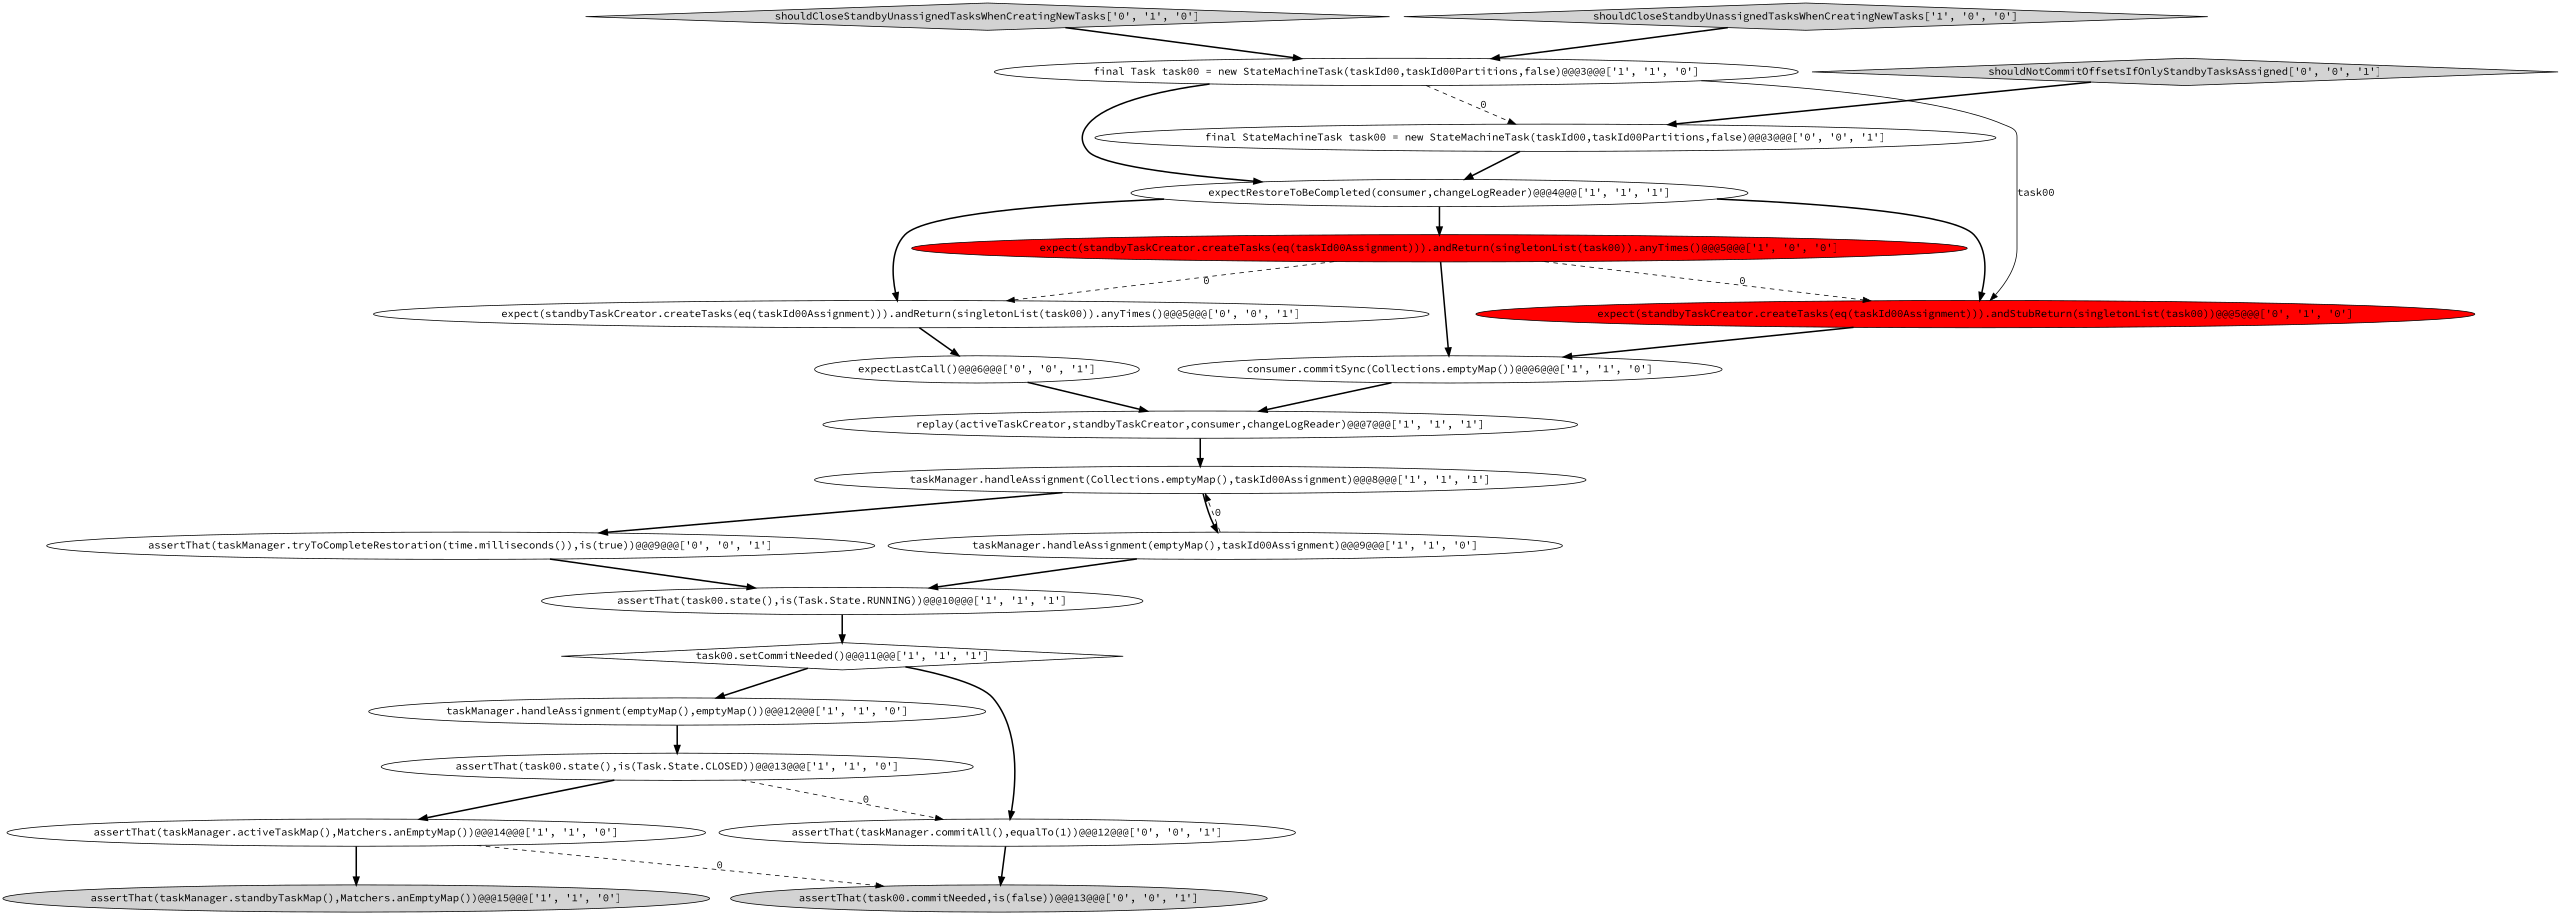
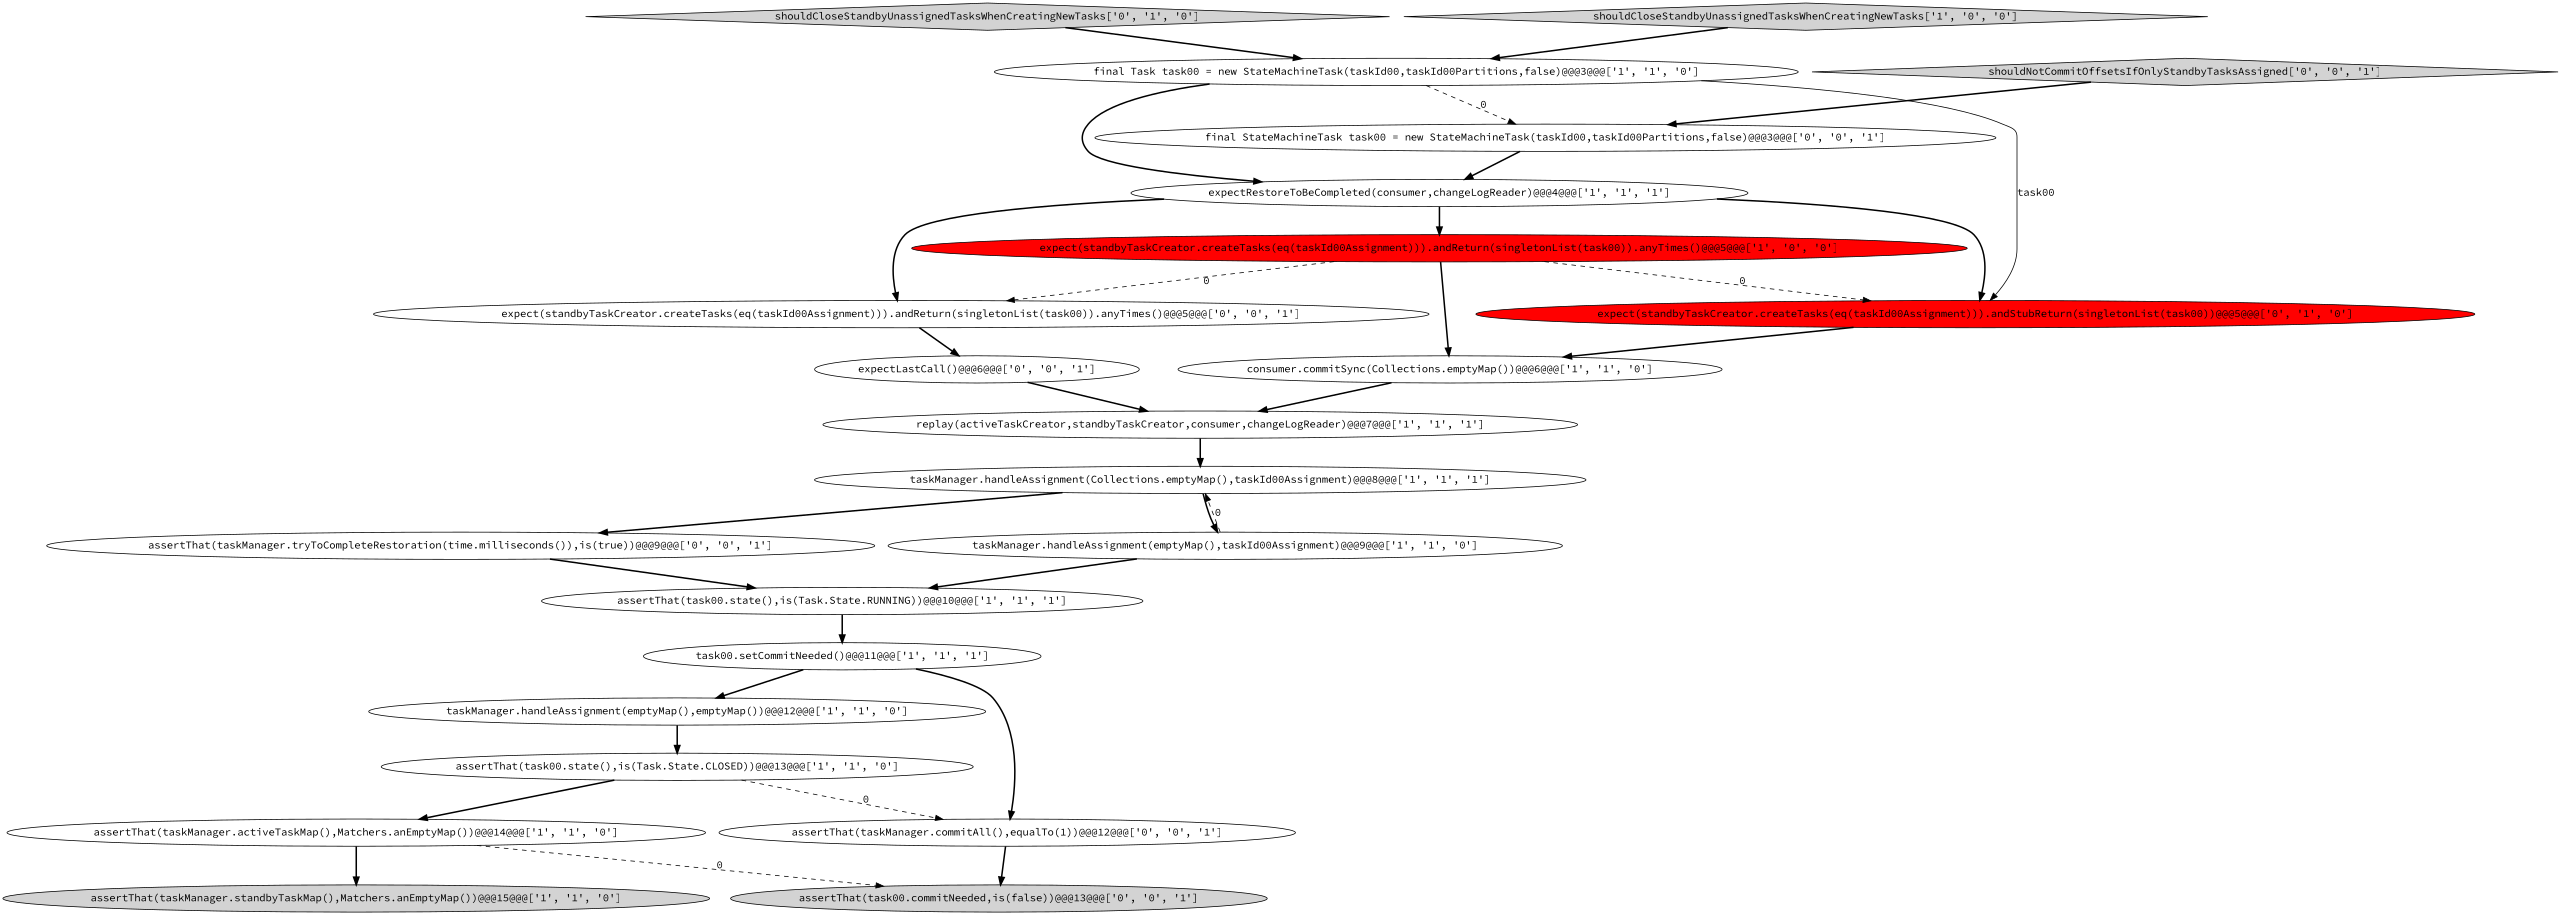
(842, 656) -> (842, 656)
